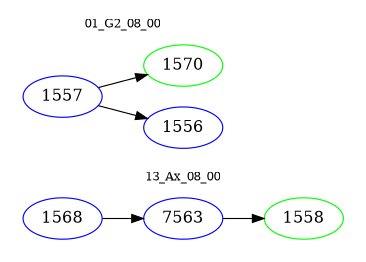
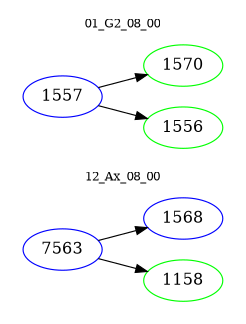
(183, 128) -> (183, 128)
(183, 178) -> (123, 178)
(117, 218) -> (117, 236)
(304, 218) -> (183, 281)
